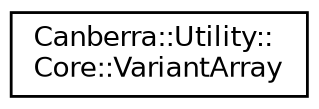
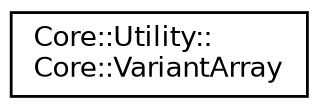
(159, 54) -> (159, 54)
